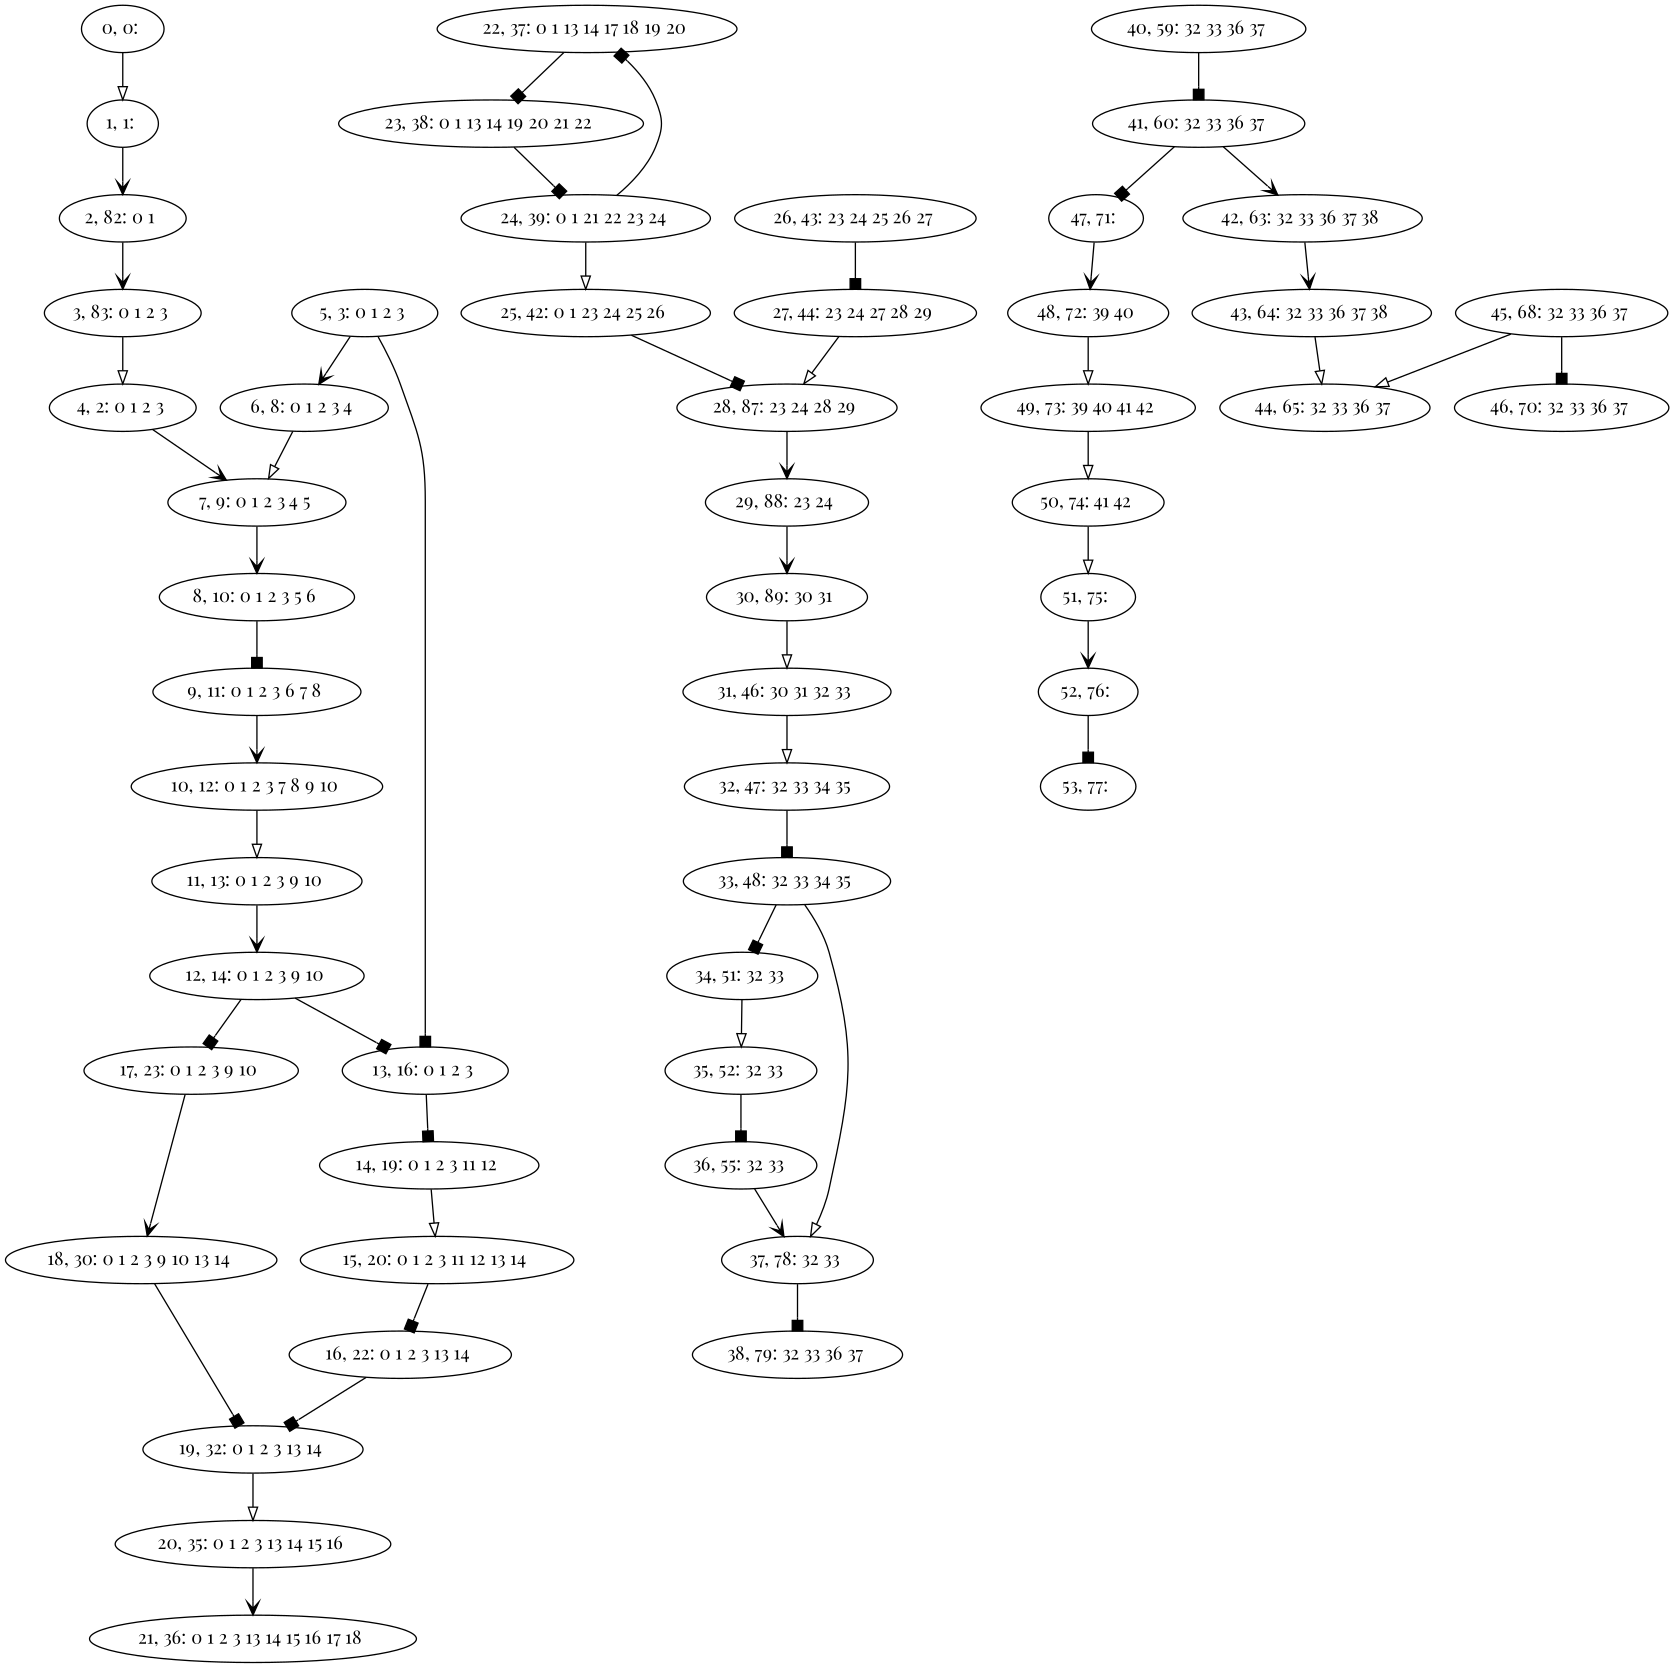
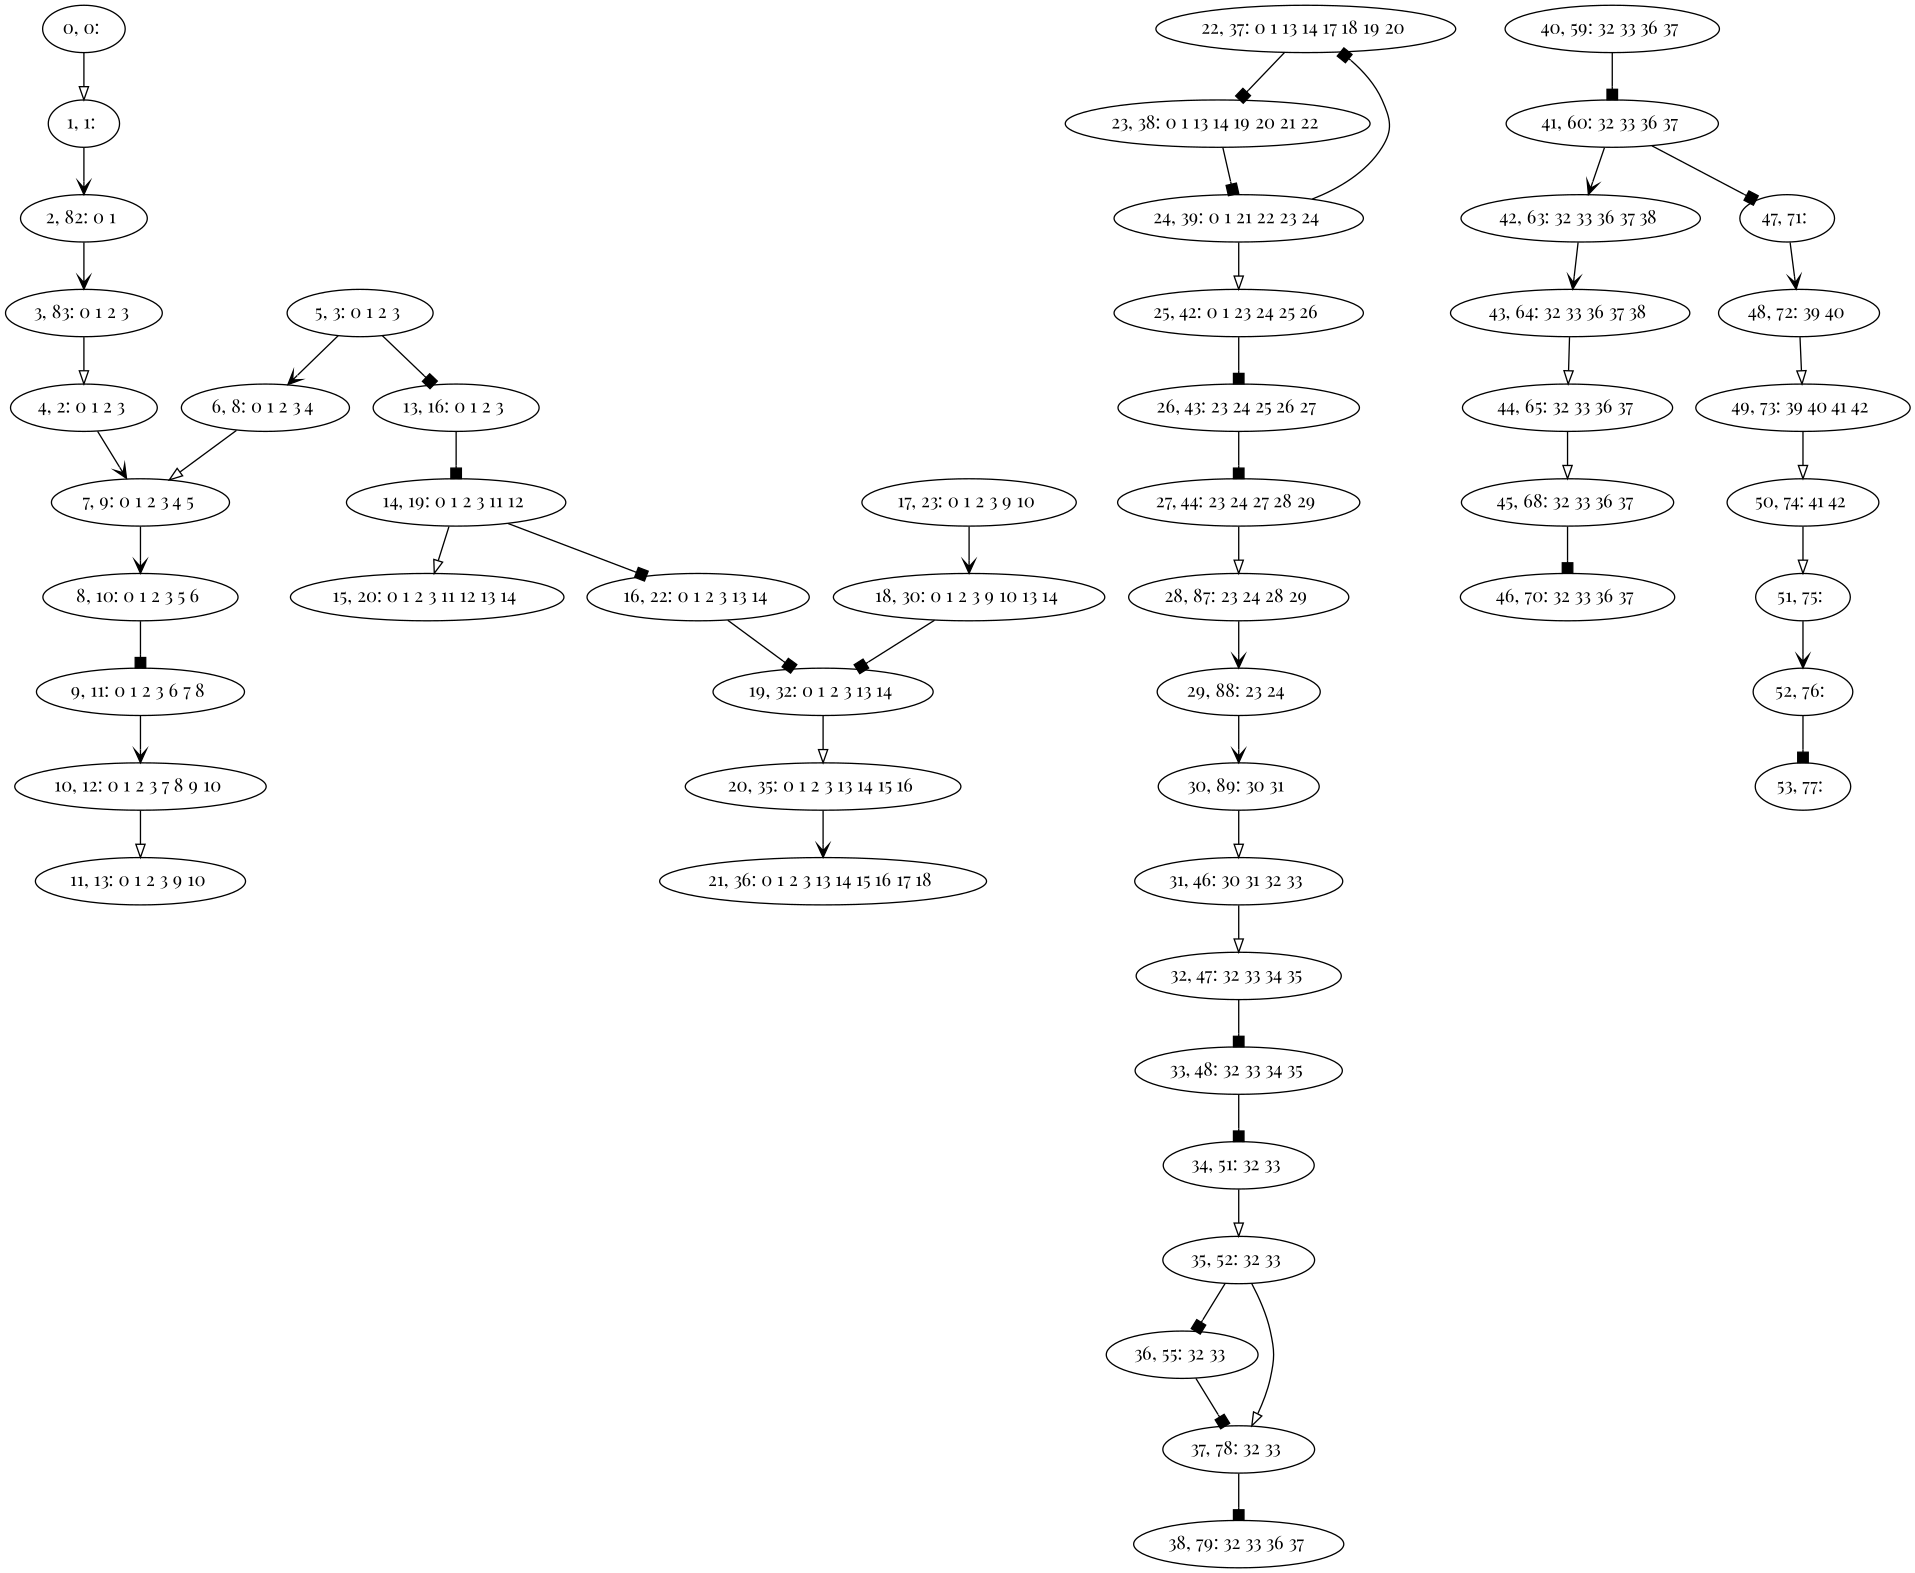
(681, 358) -> (1239, 354)
(1449, 358) -> (1568, 449)
(257, 976) -> none
(848, 1063) -> (1273, 1348)
(766, 1207) -> (1207, 1396)
(421, 1301) -> (571, 547)
